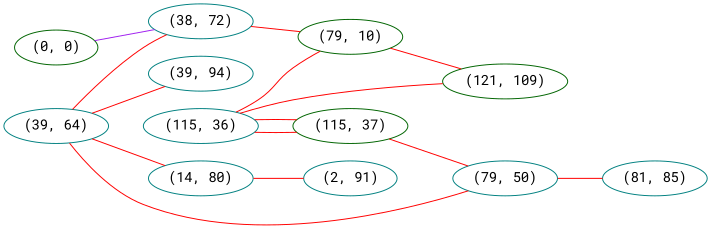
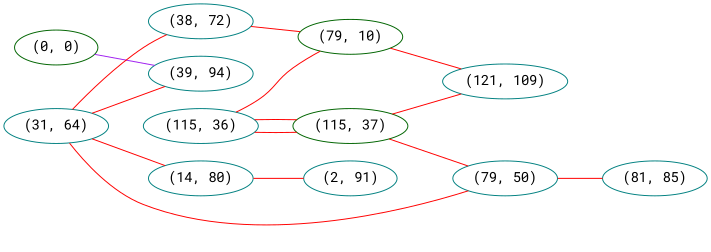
(125, 35) -> (117, 59)
(505, 81) -> (505, 81)
(340, 93) -> (427, 104)
(56, 126) -> (56, 126)
